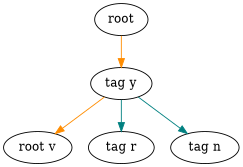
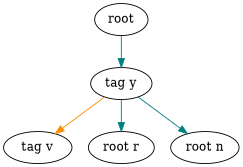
(121, 47) -> (121, 47)
(38, 148) -> (38, 148)
(121, 148) -> (121, 148)
(205, 148) -> (205, 148)
